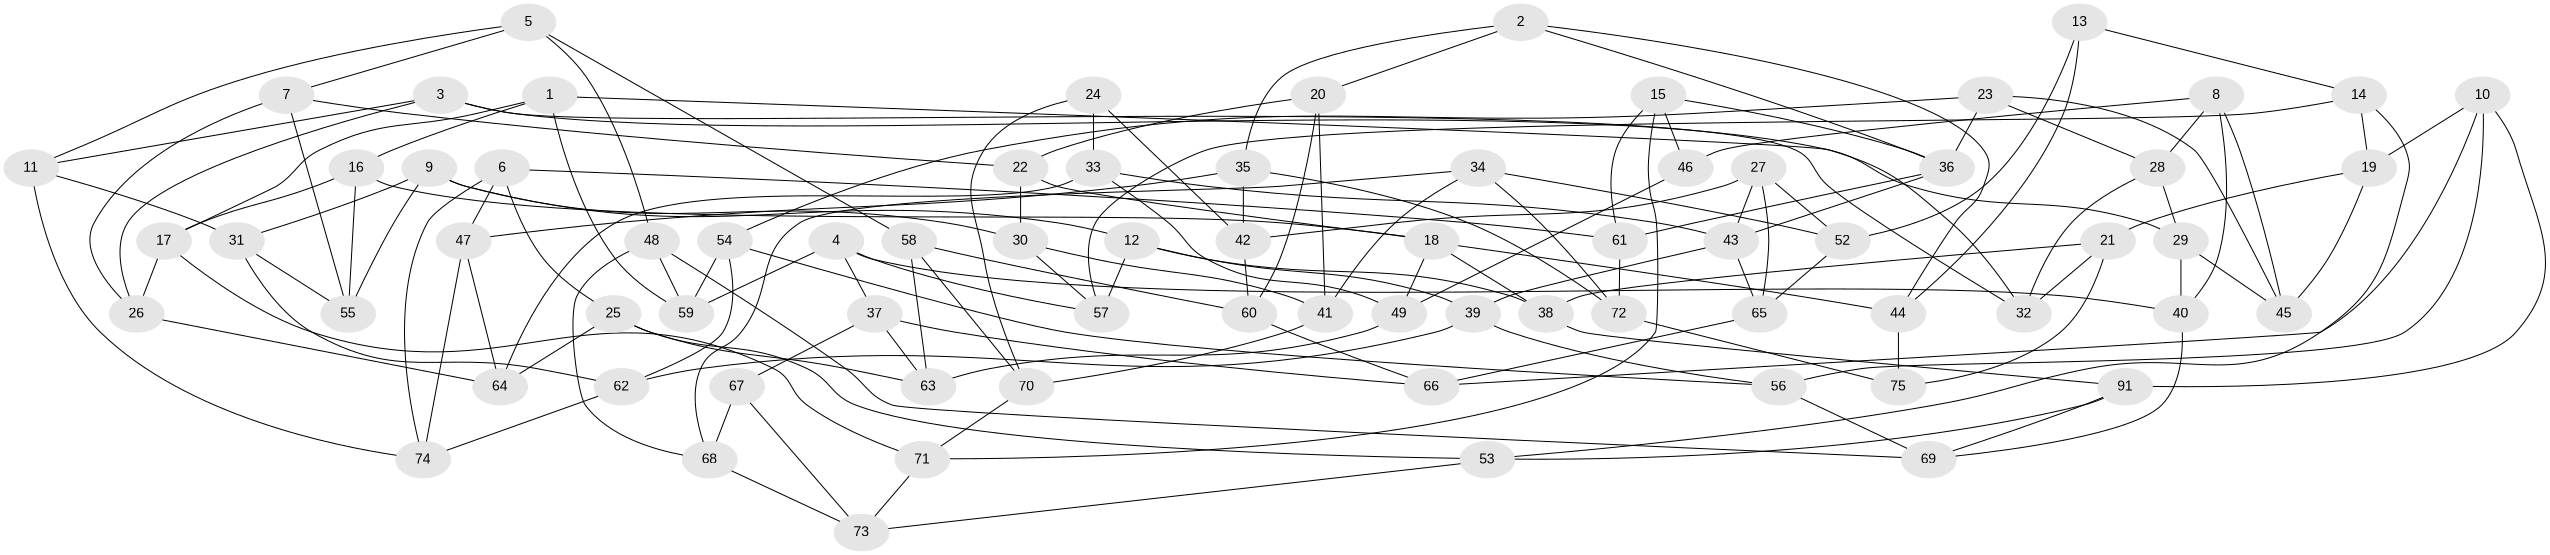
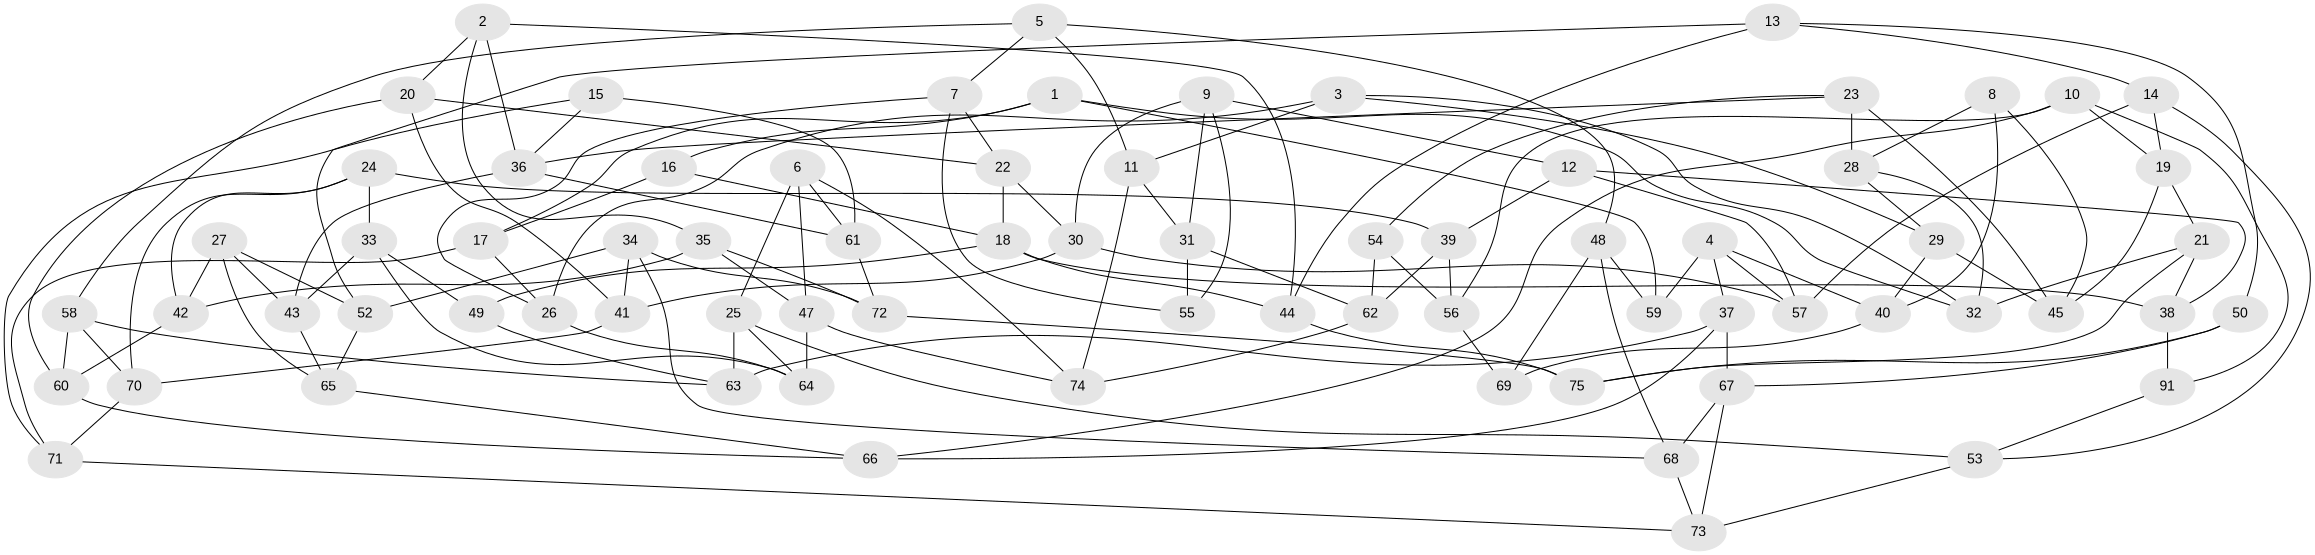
(1686, 168) -> none
(352, 241) -> none
(1599, 273) -> (913, 193)
(704, 281) -> none
none -> (2240, 314)
(2028, 425) -> none
